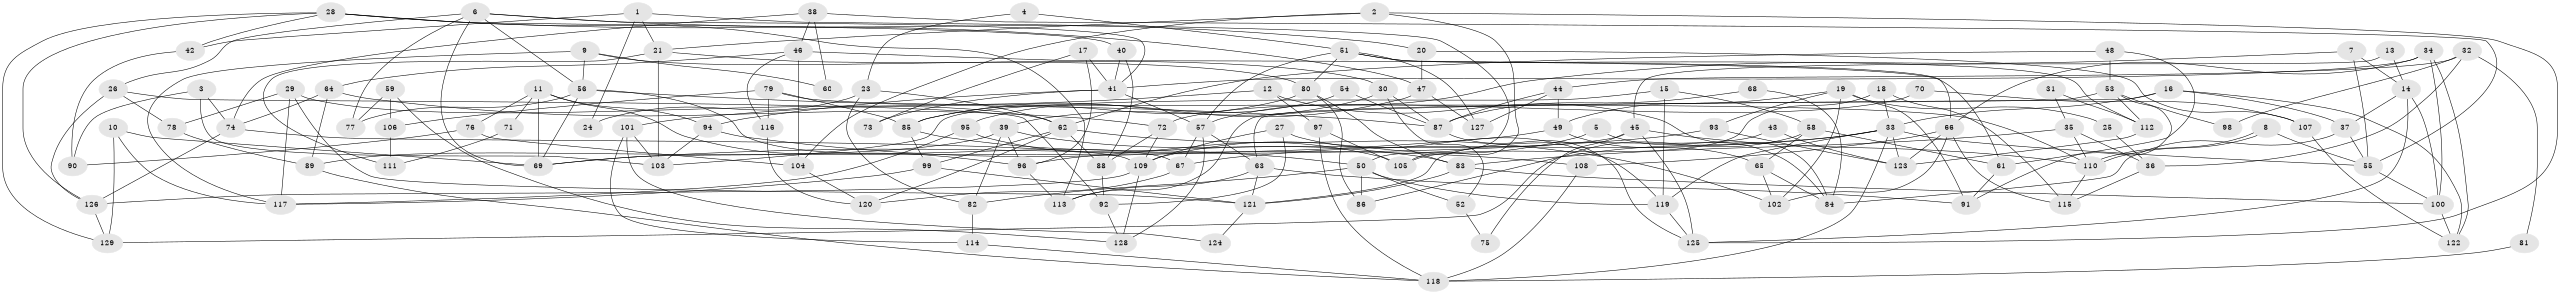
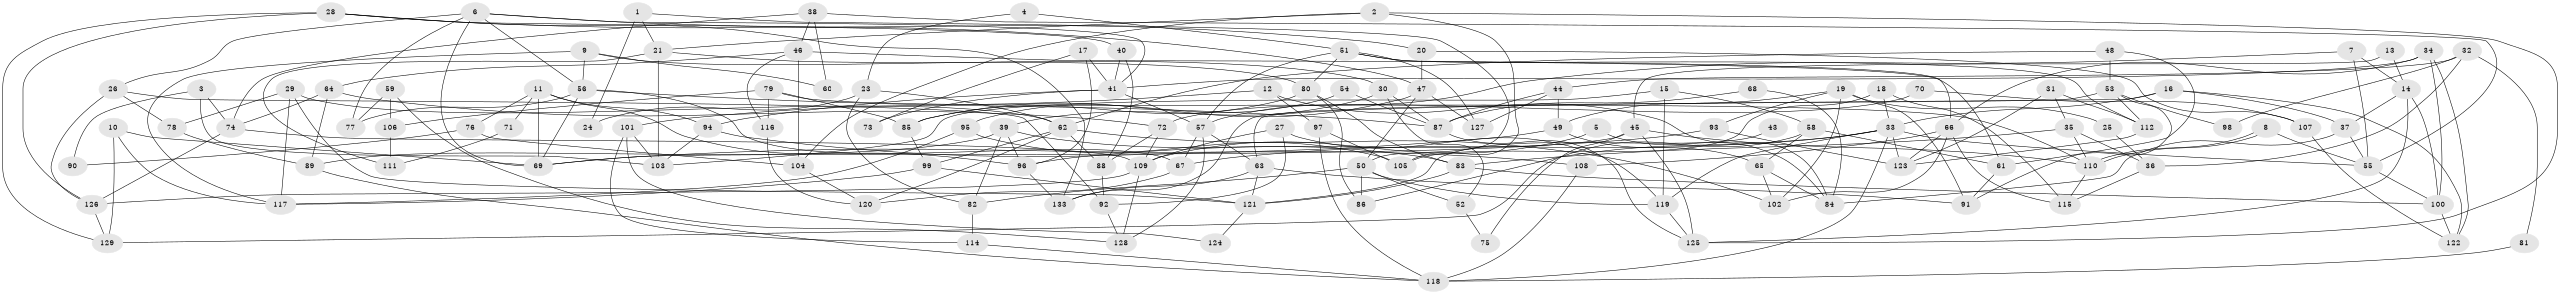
(190, 51) -> none
(1133, 150) -> (1392, 128)
(1835, 151) -> (1979, 132)
(1060, 205) -> (1060, 205)
